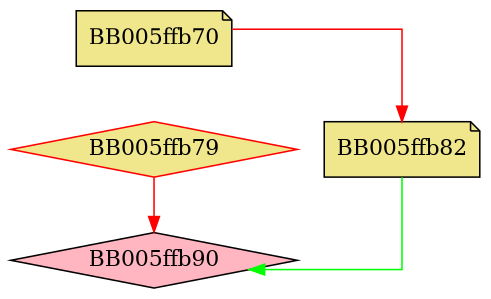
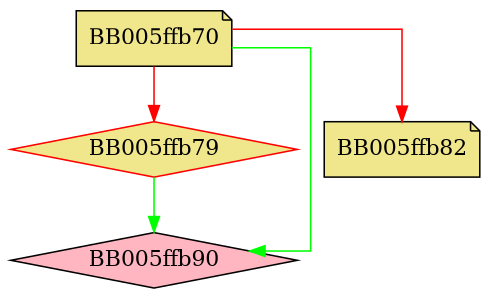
none -> (154, 86)
(154, 197) -> (154, 197)
(379, 270) -> (311, 133)
